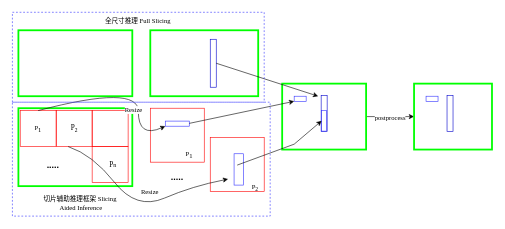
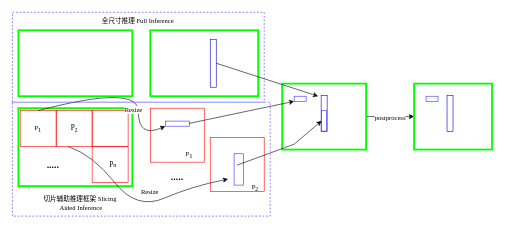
(138, 21) -> (138, 21)
